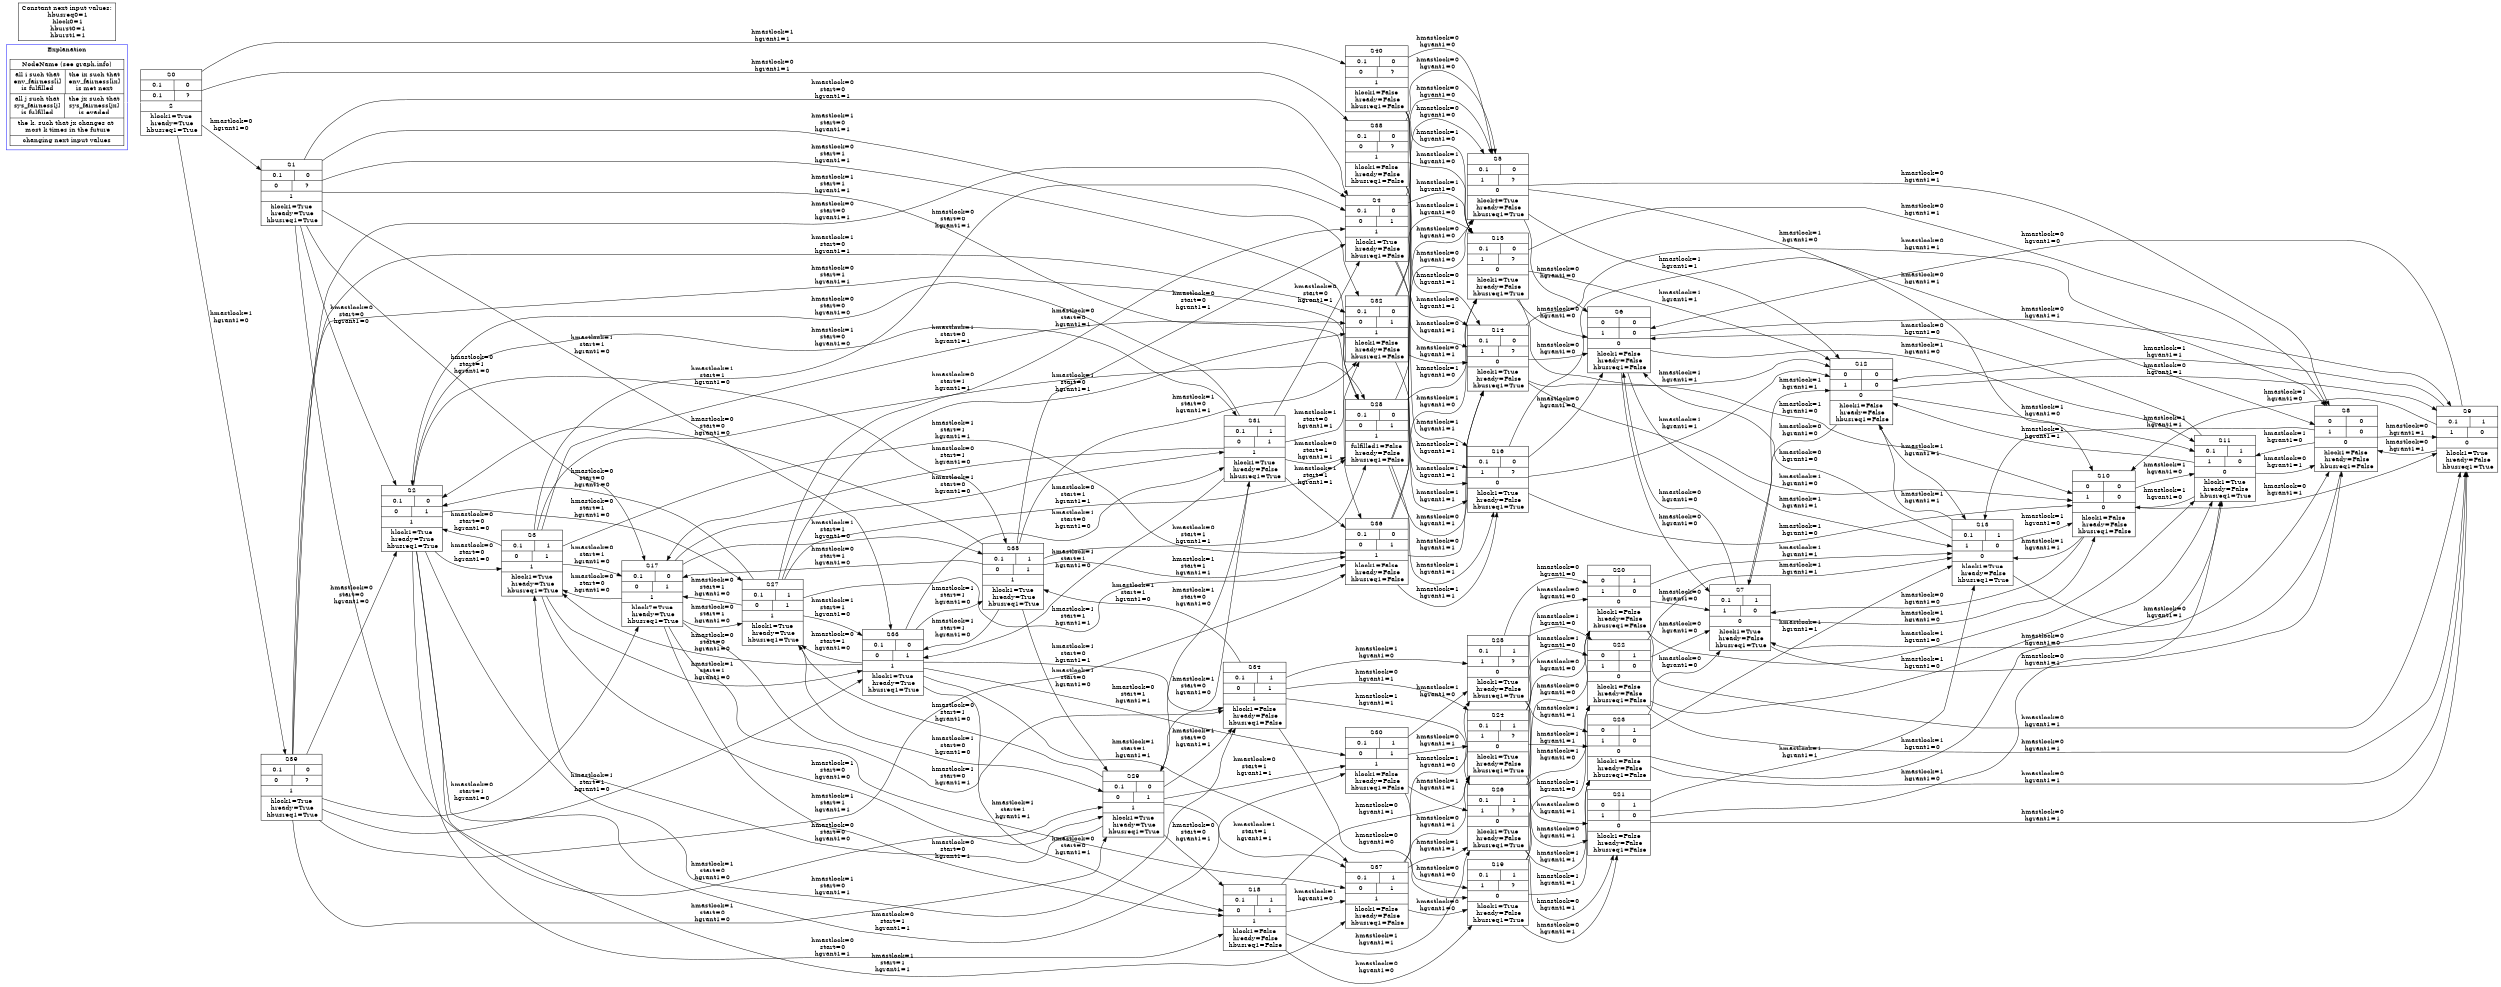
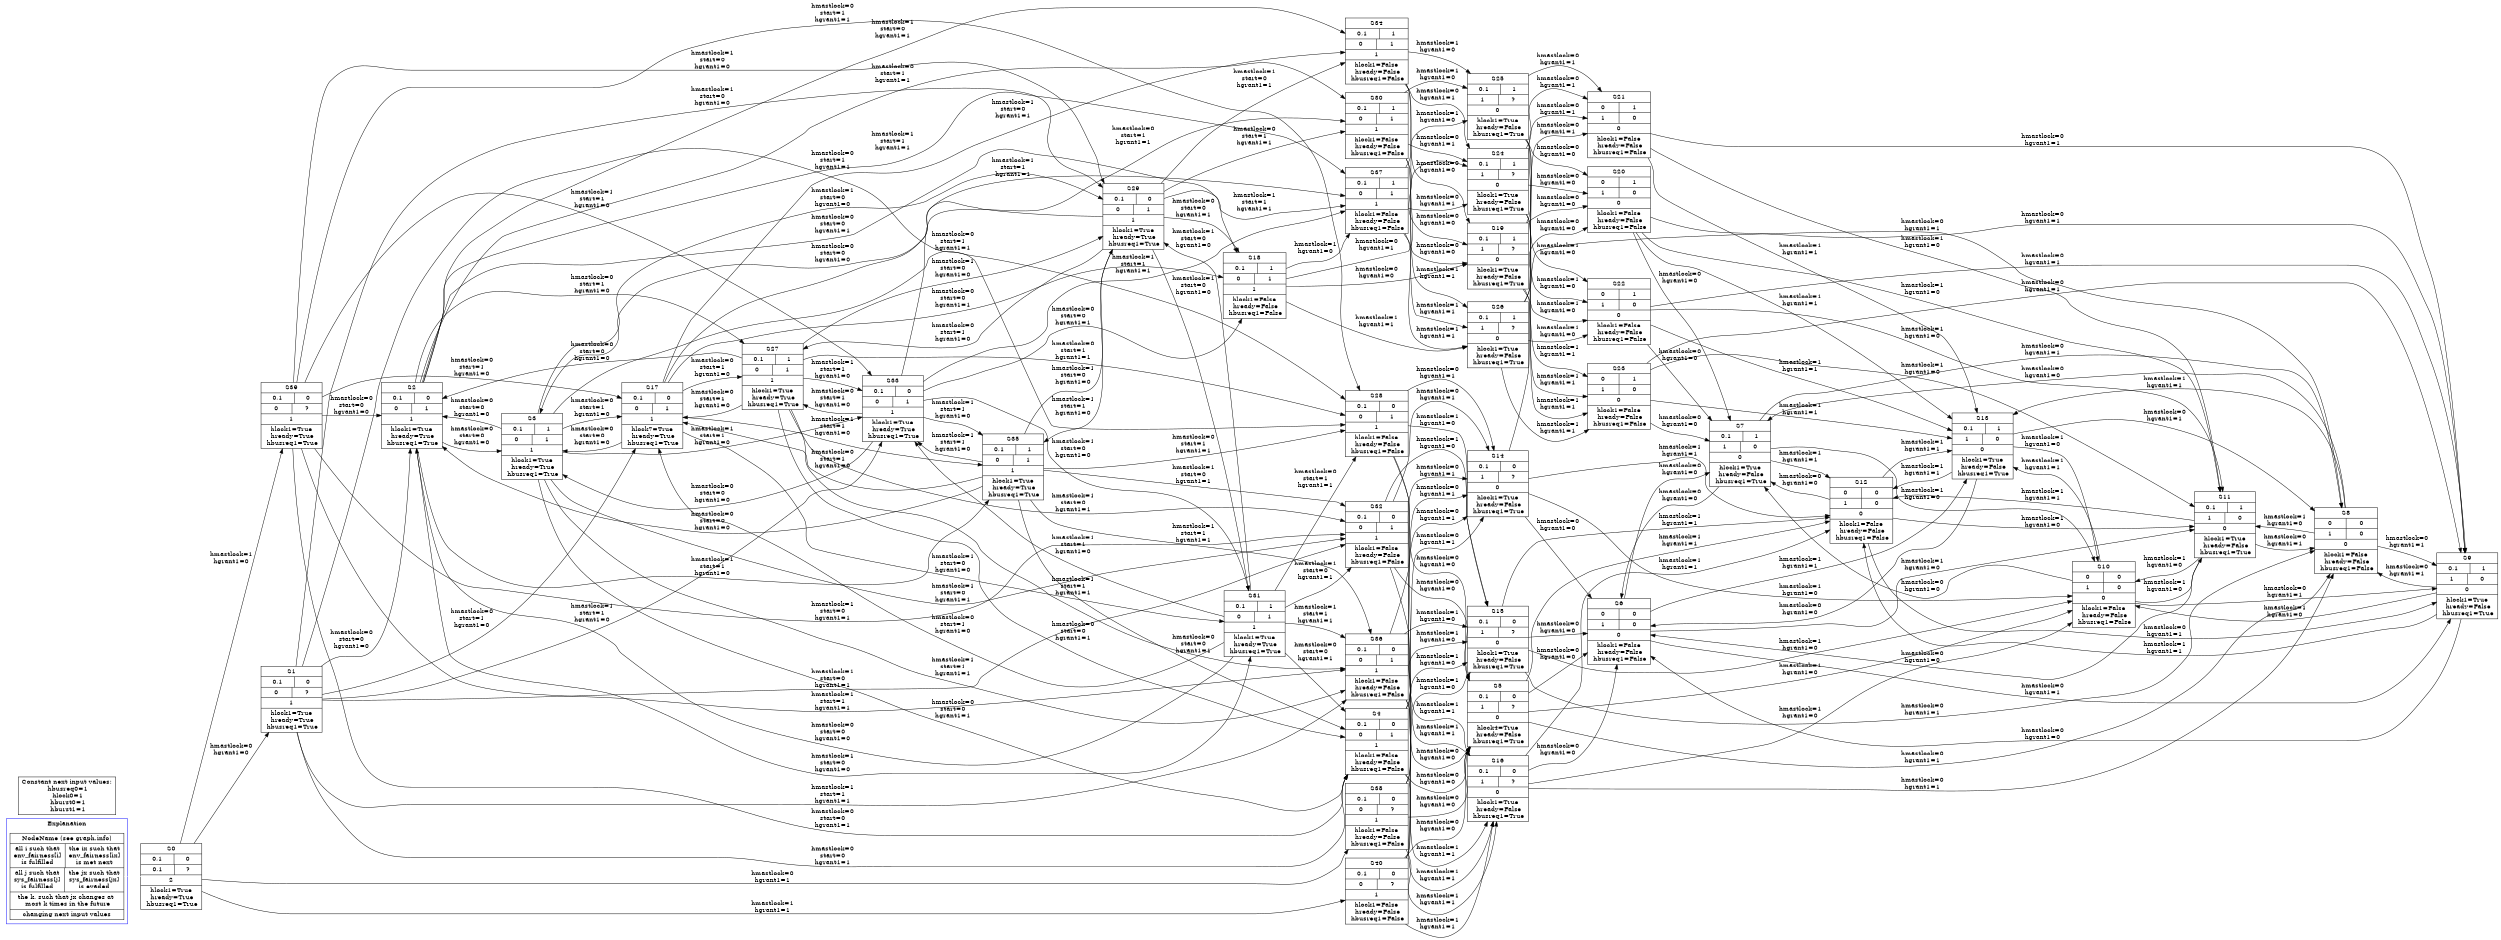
(1377, 242) -> (1377, 756)
(1377, 446) -> (1377, 438)
(1255, 469) -> (1255, 644)
(1154, 606) -> (1103, 376)
(1083, 666) -> none
